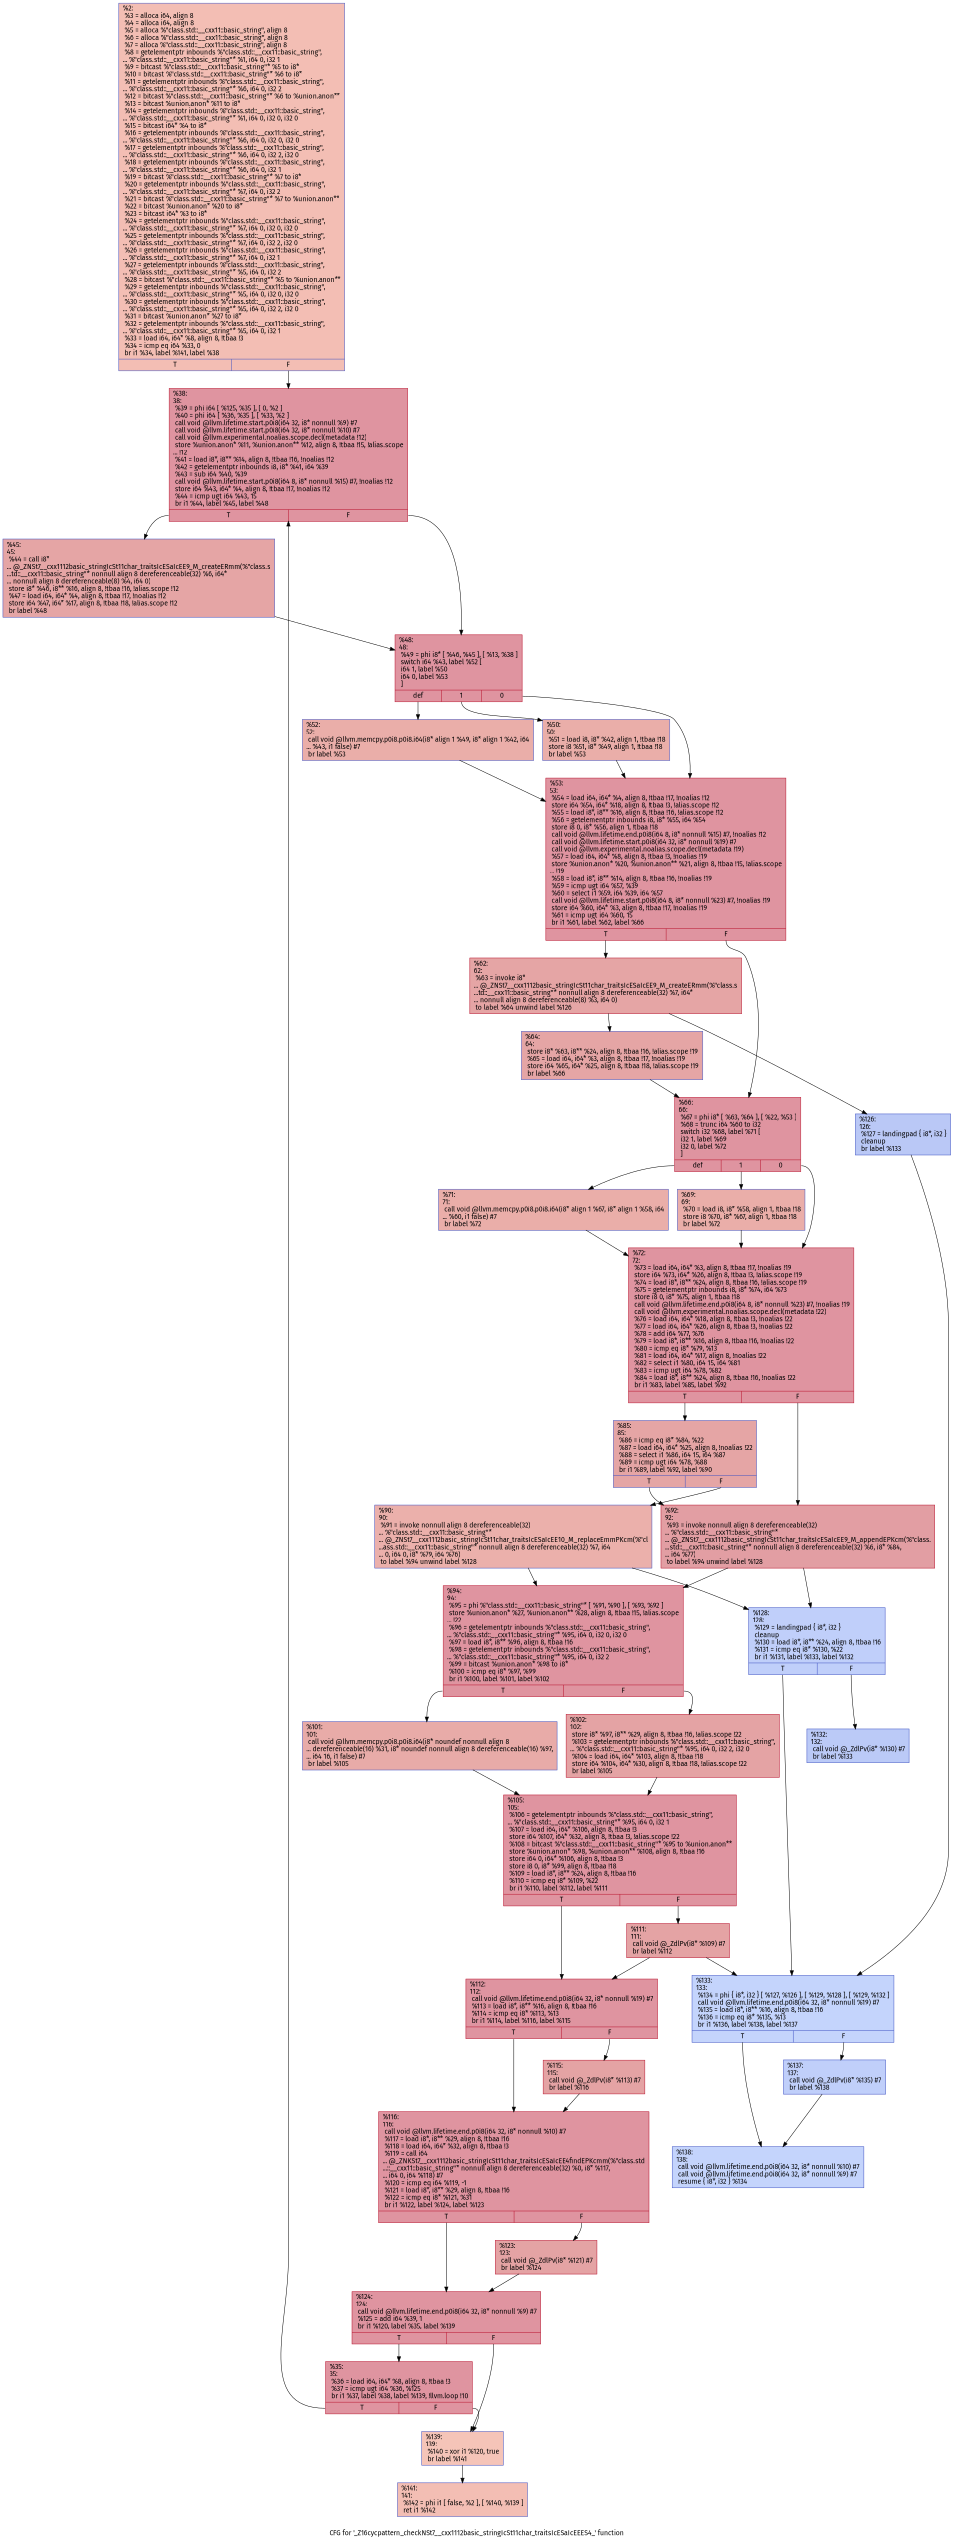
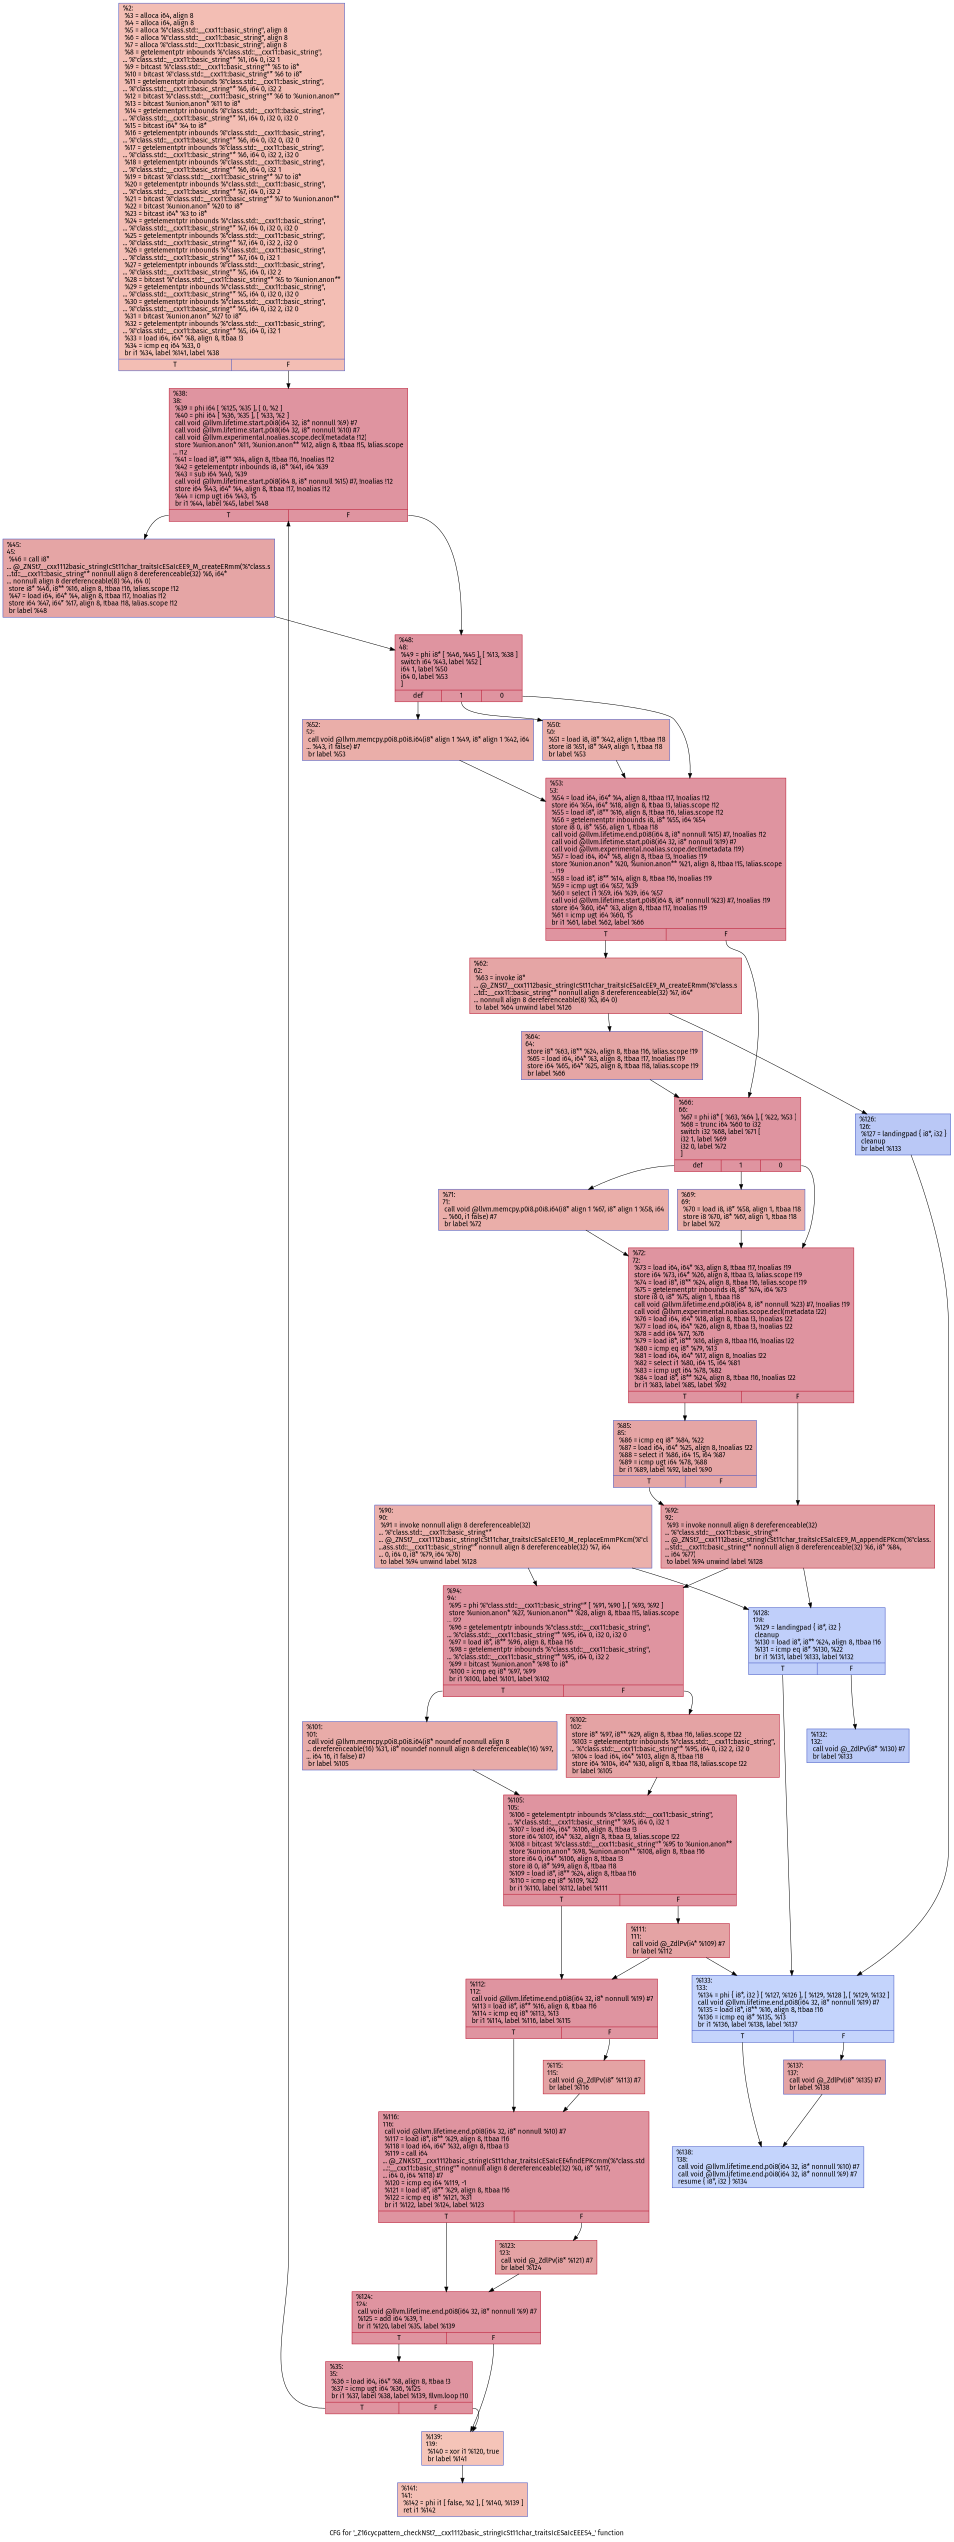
(28, 560) -> (28, 560)
(688, 1496) -> none
(678, 1944) -> (678, 1944)
(835, 2077) -> (835, 2077)
